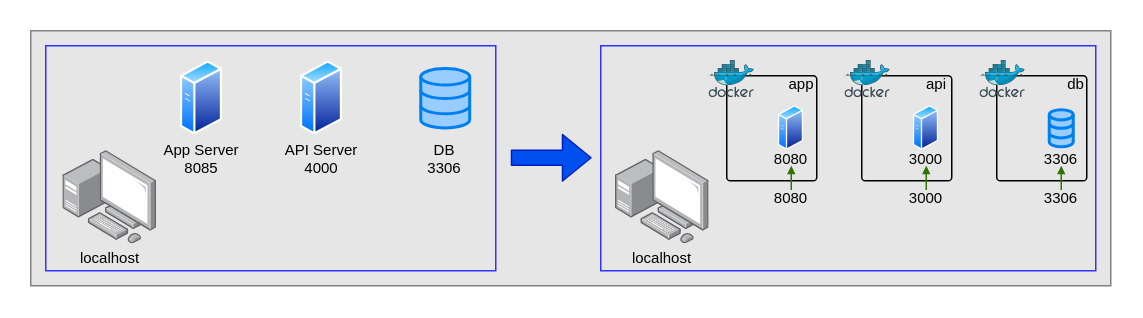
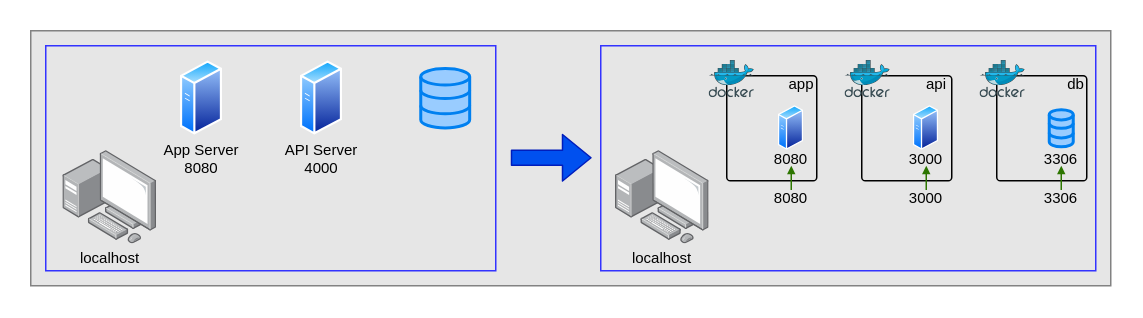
(202, 158) -> (202, 158)
(445, 158) -> none
